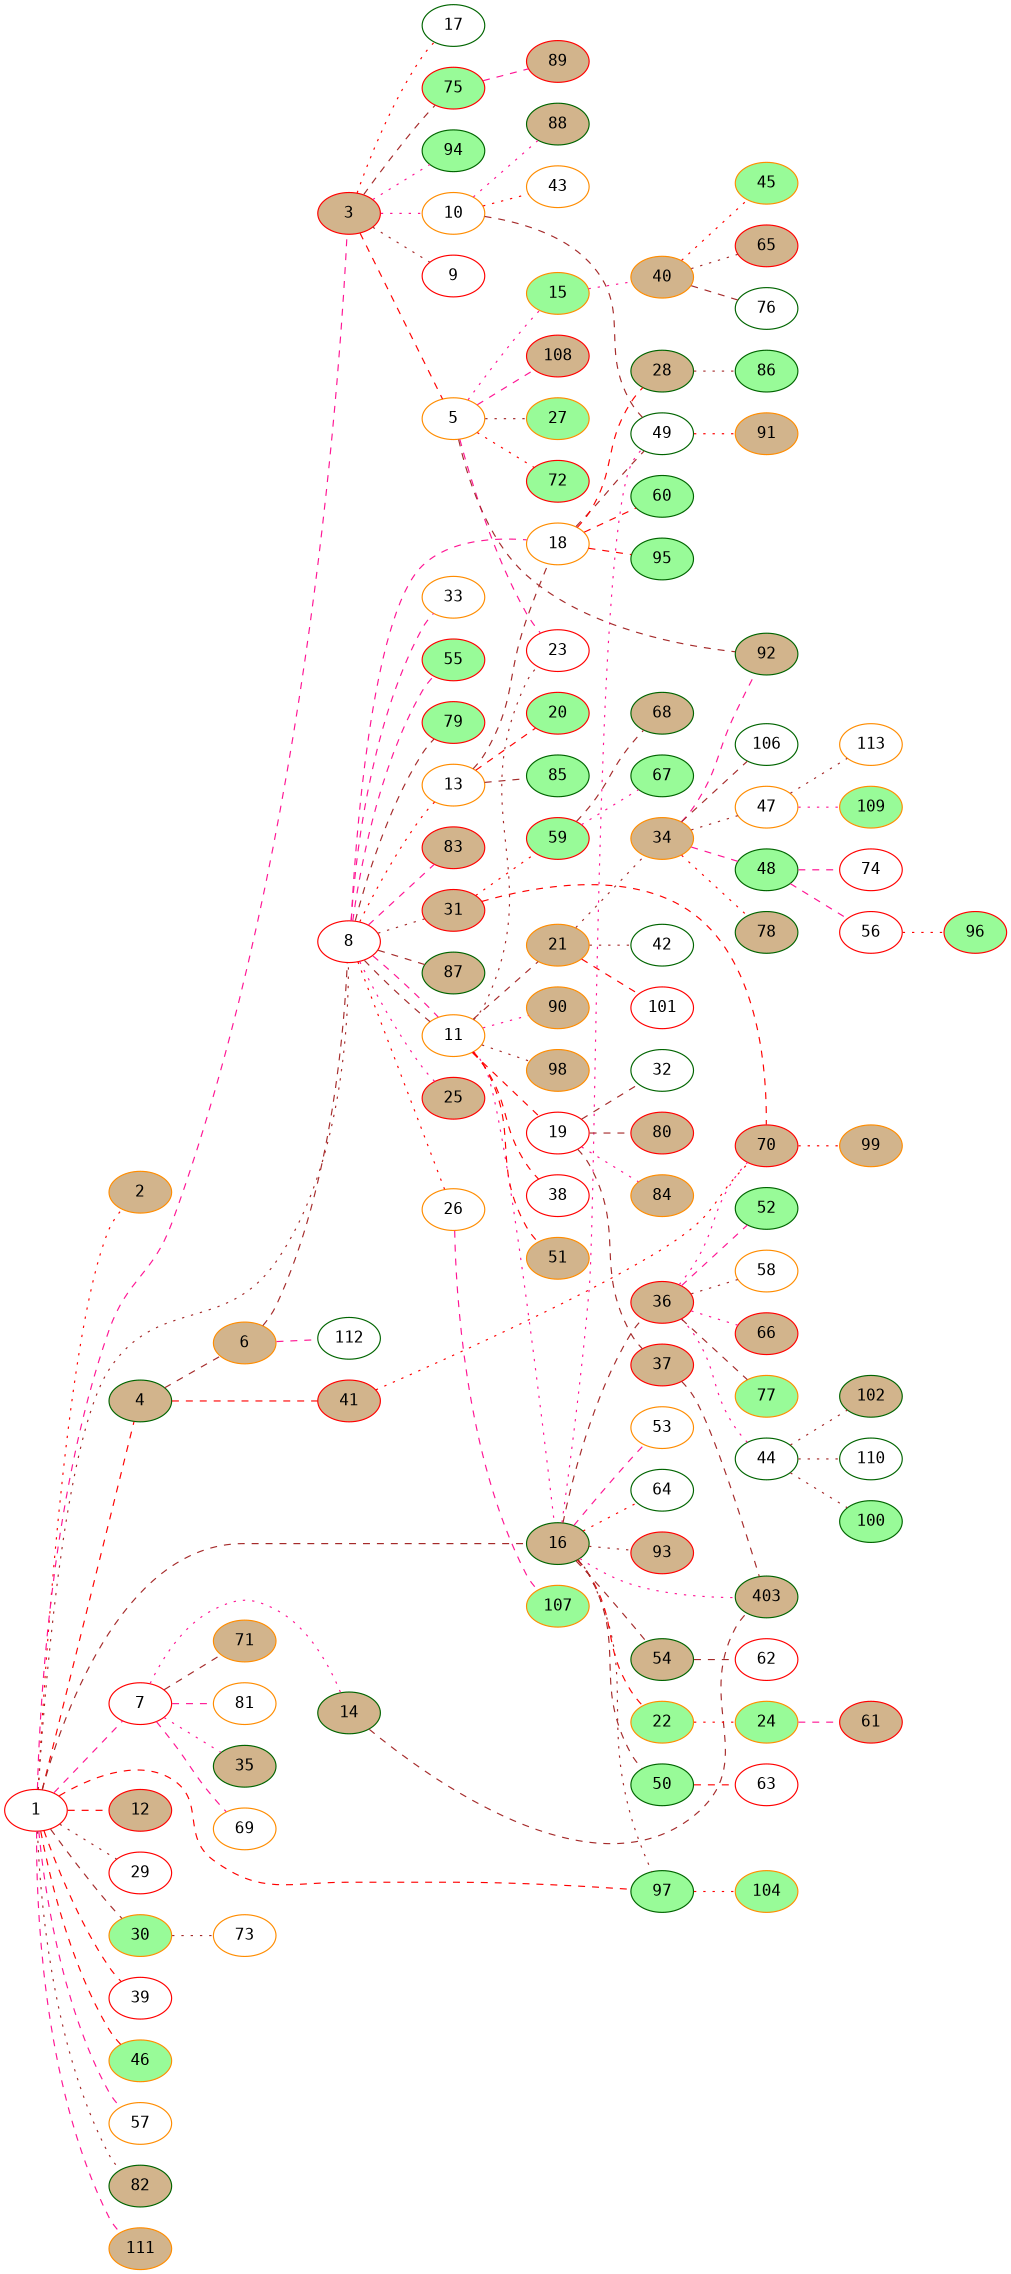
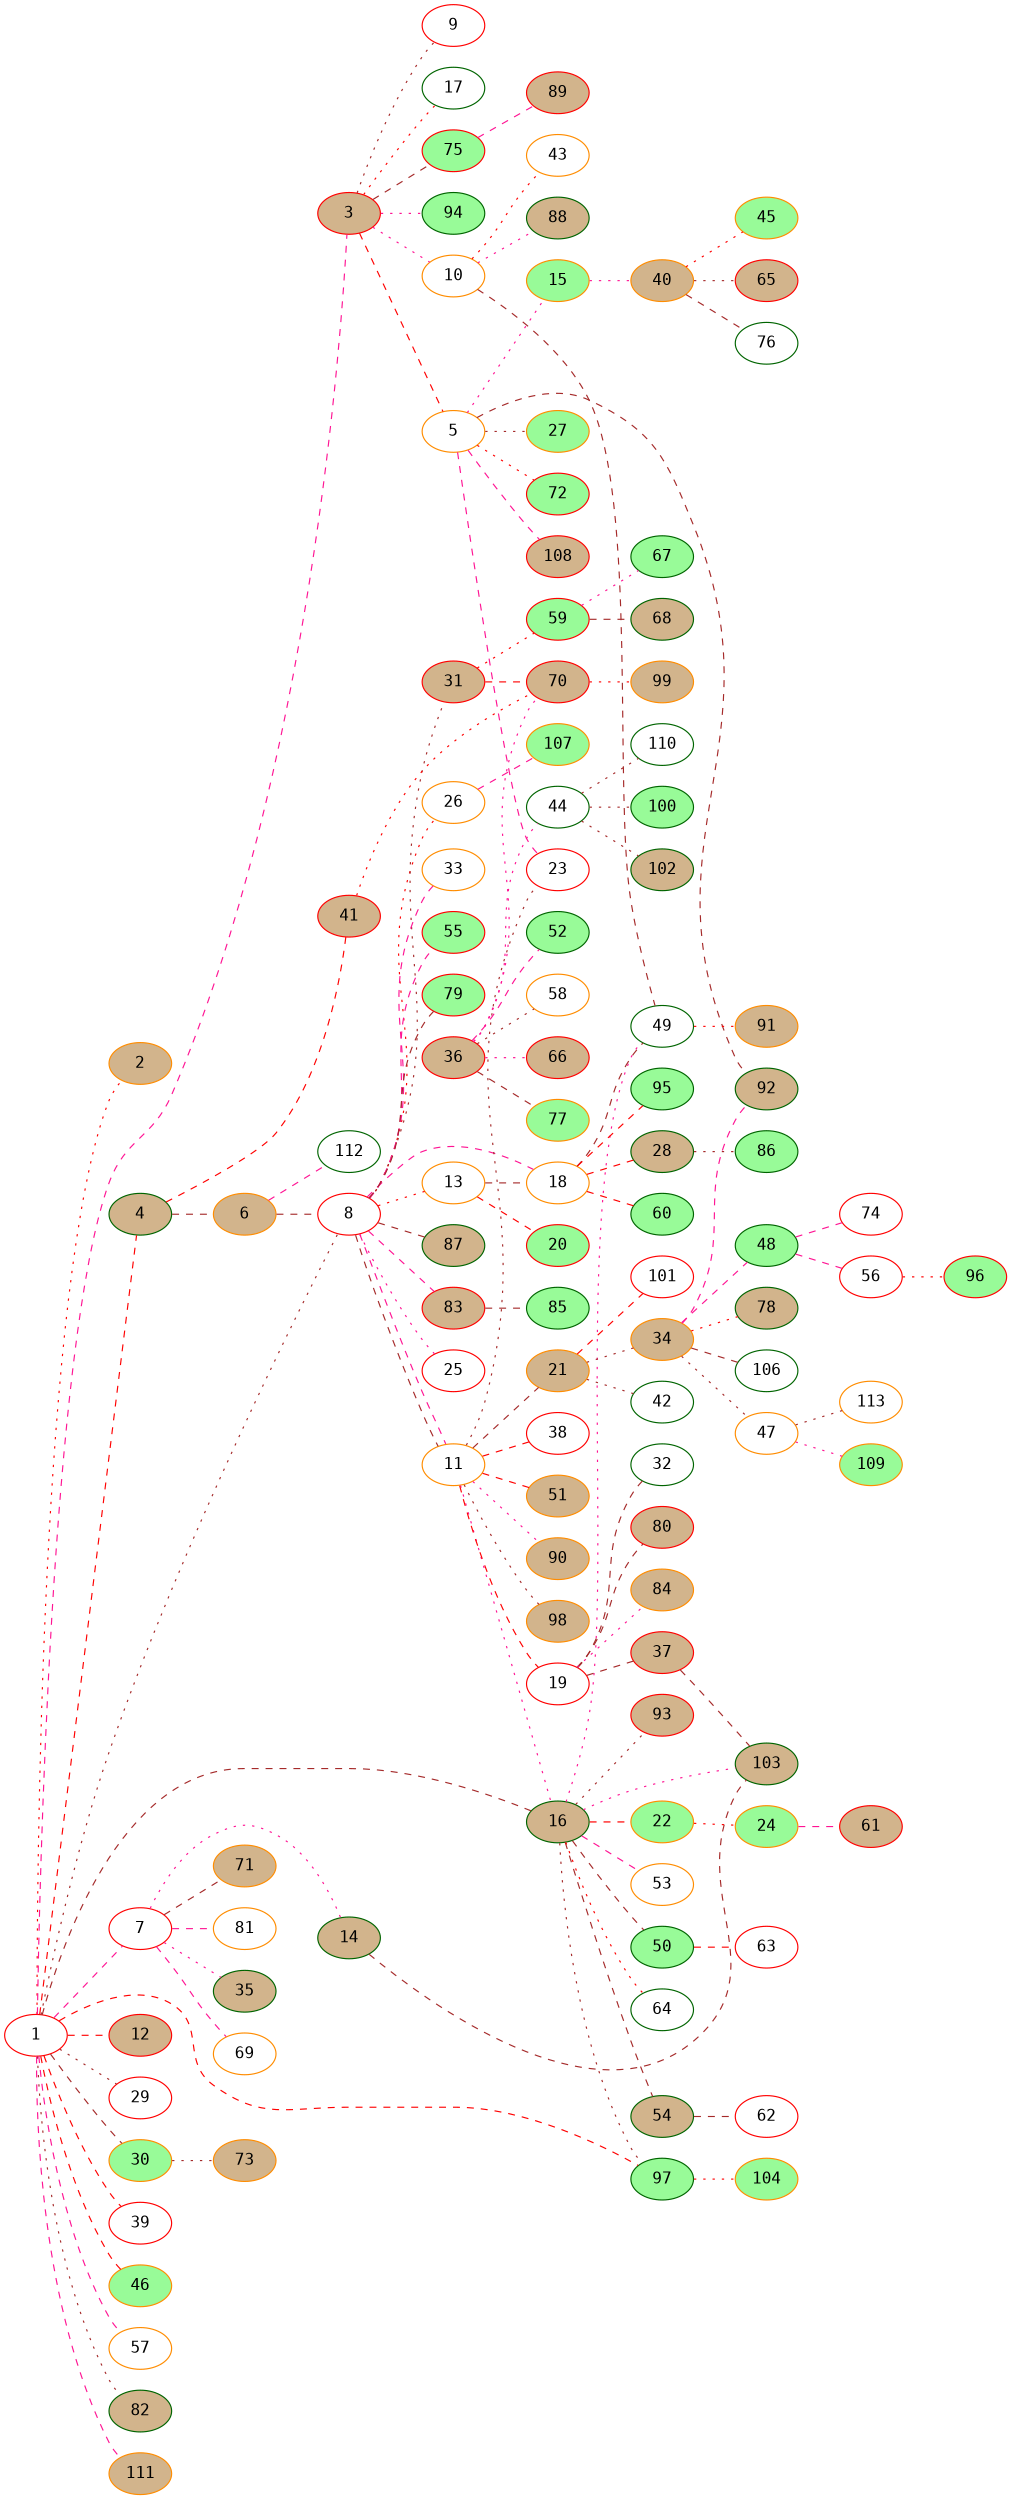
(510, 780) -> (508, 1308)
(453, 1098) -> (453, 1371)
(593, 1417) -> none
(767, 1597) -> (767, 1764)
(245, 1936) -> (245, 2161)
